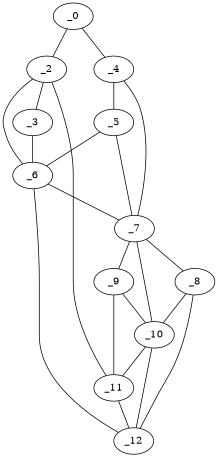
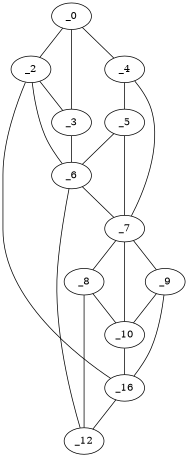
none -> (72, 69)
(114, 388) -> (125, 388)
(144, 388) -> none
